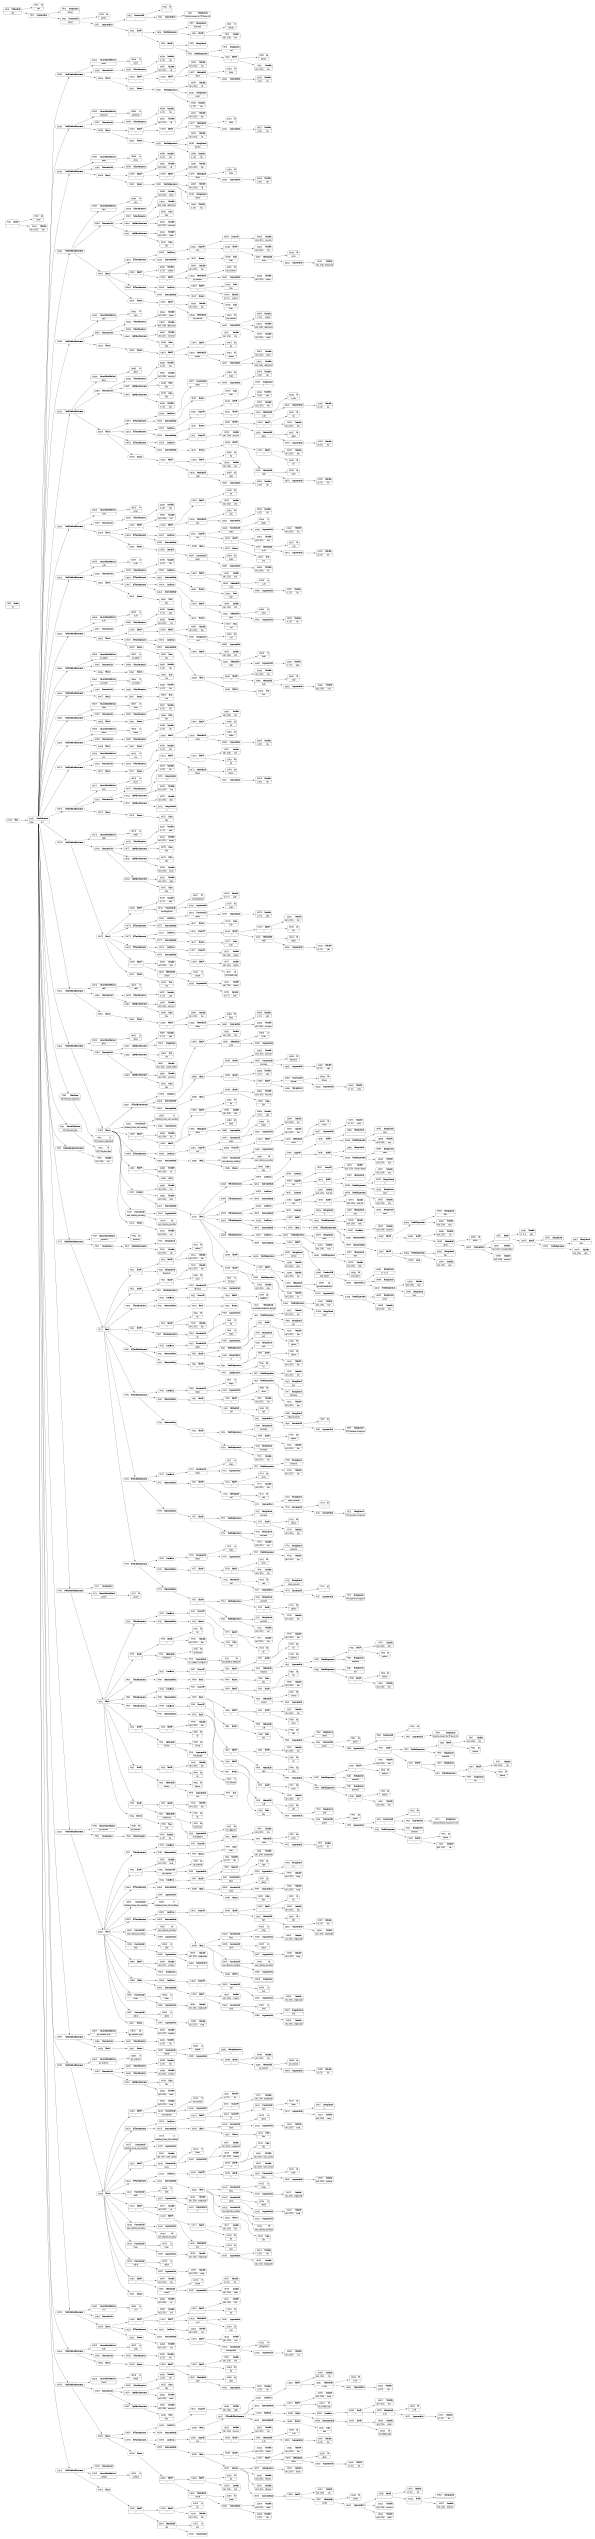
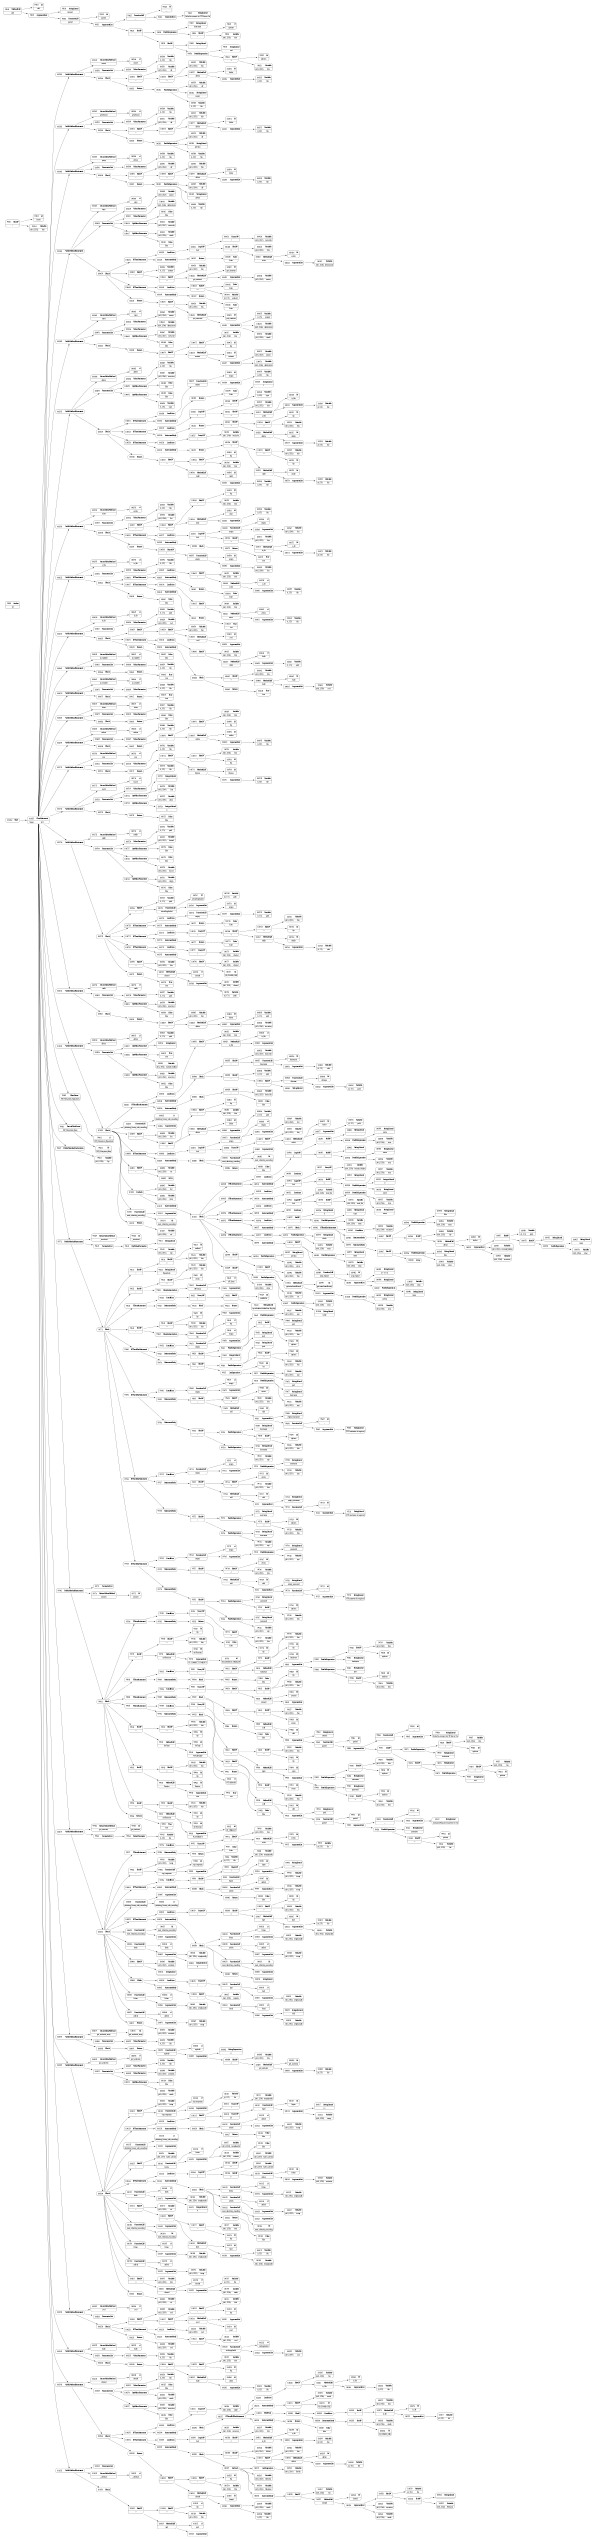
(201, 637) -> (201, 637)
